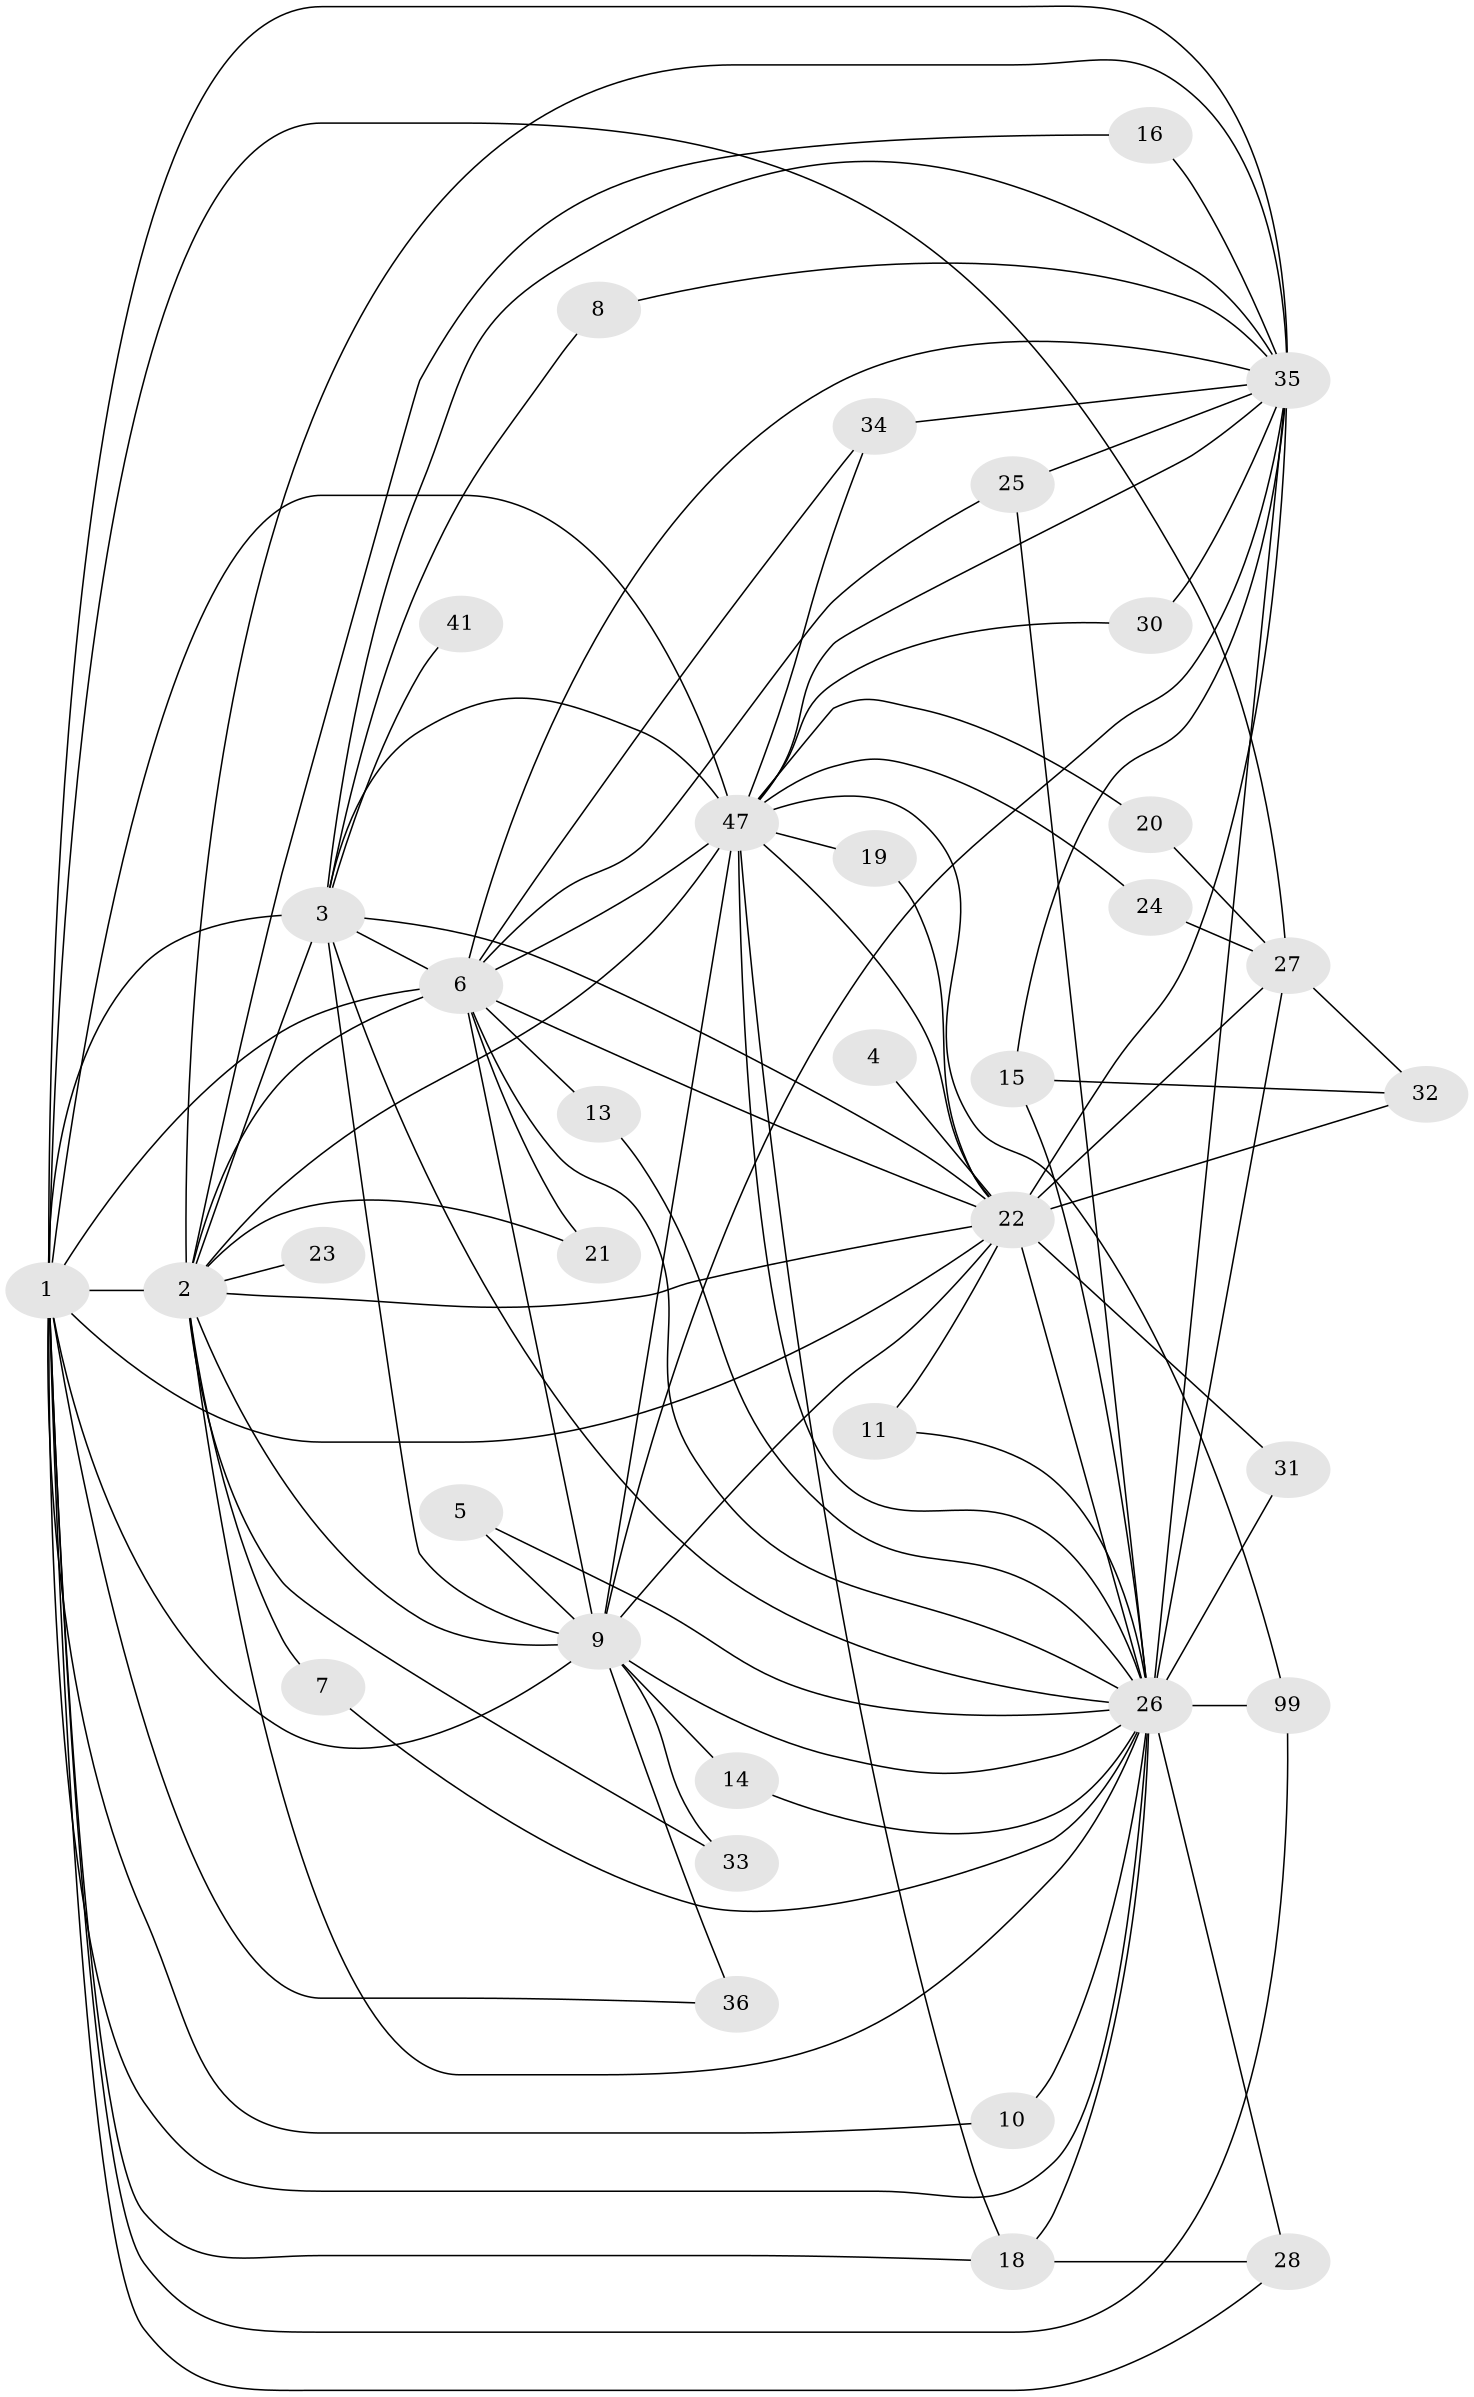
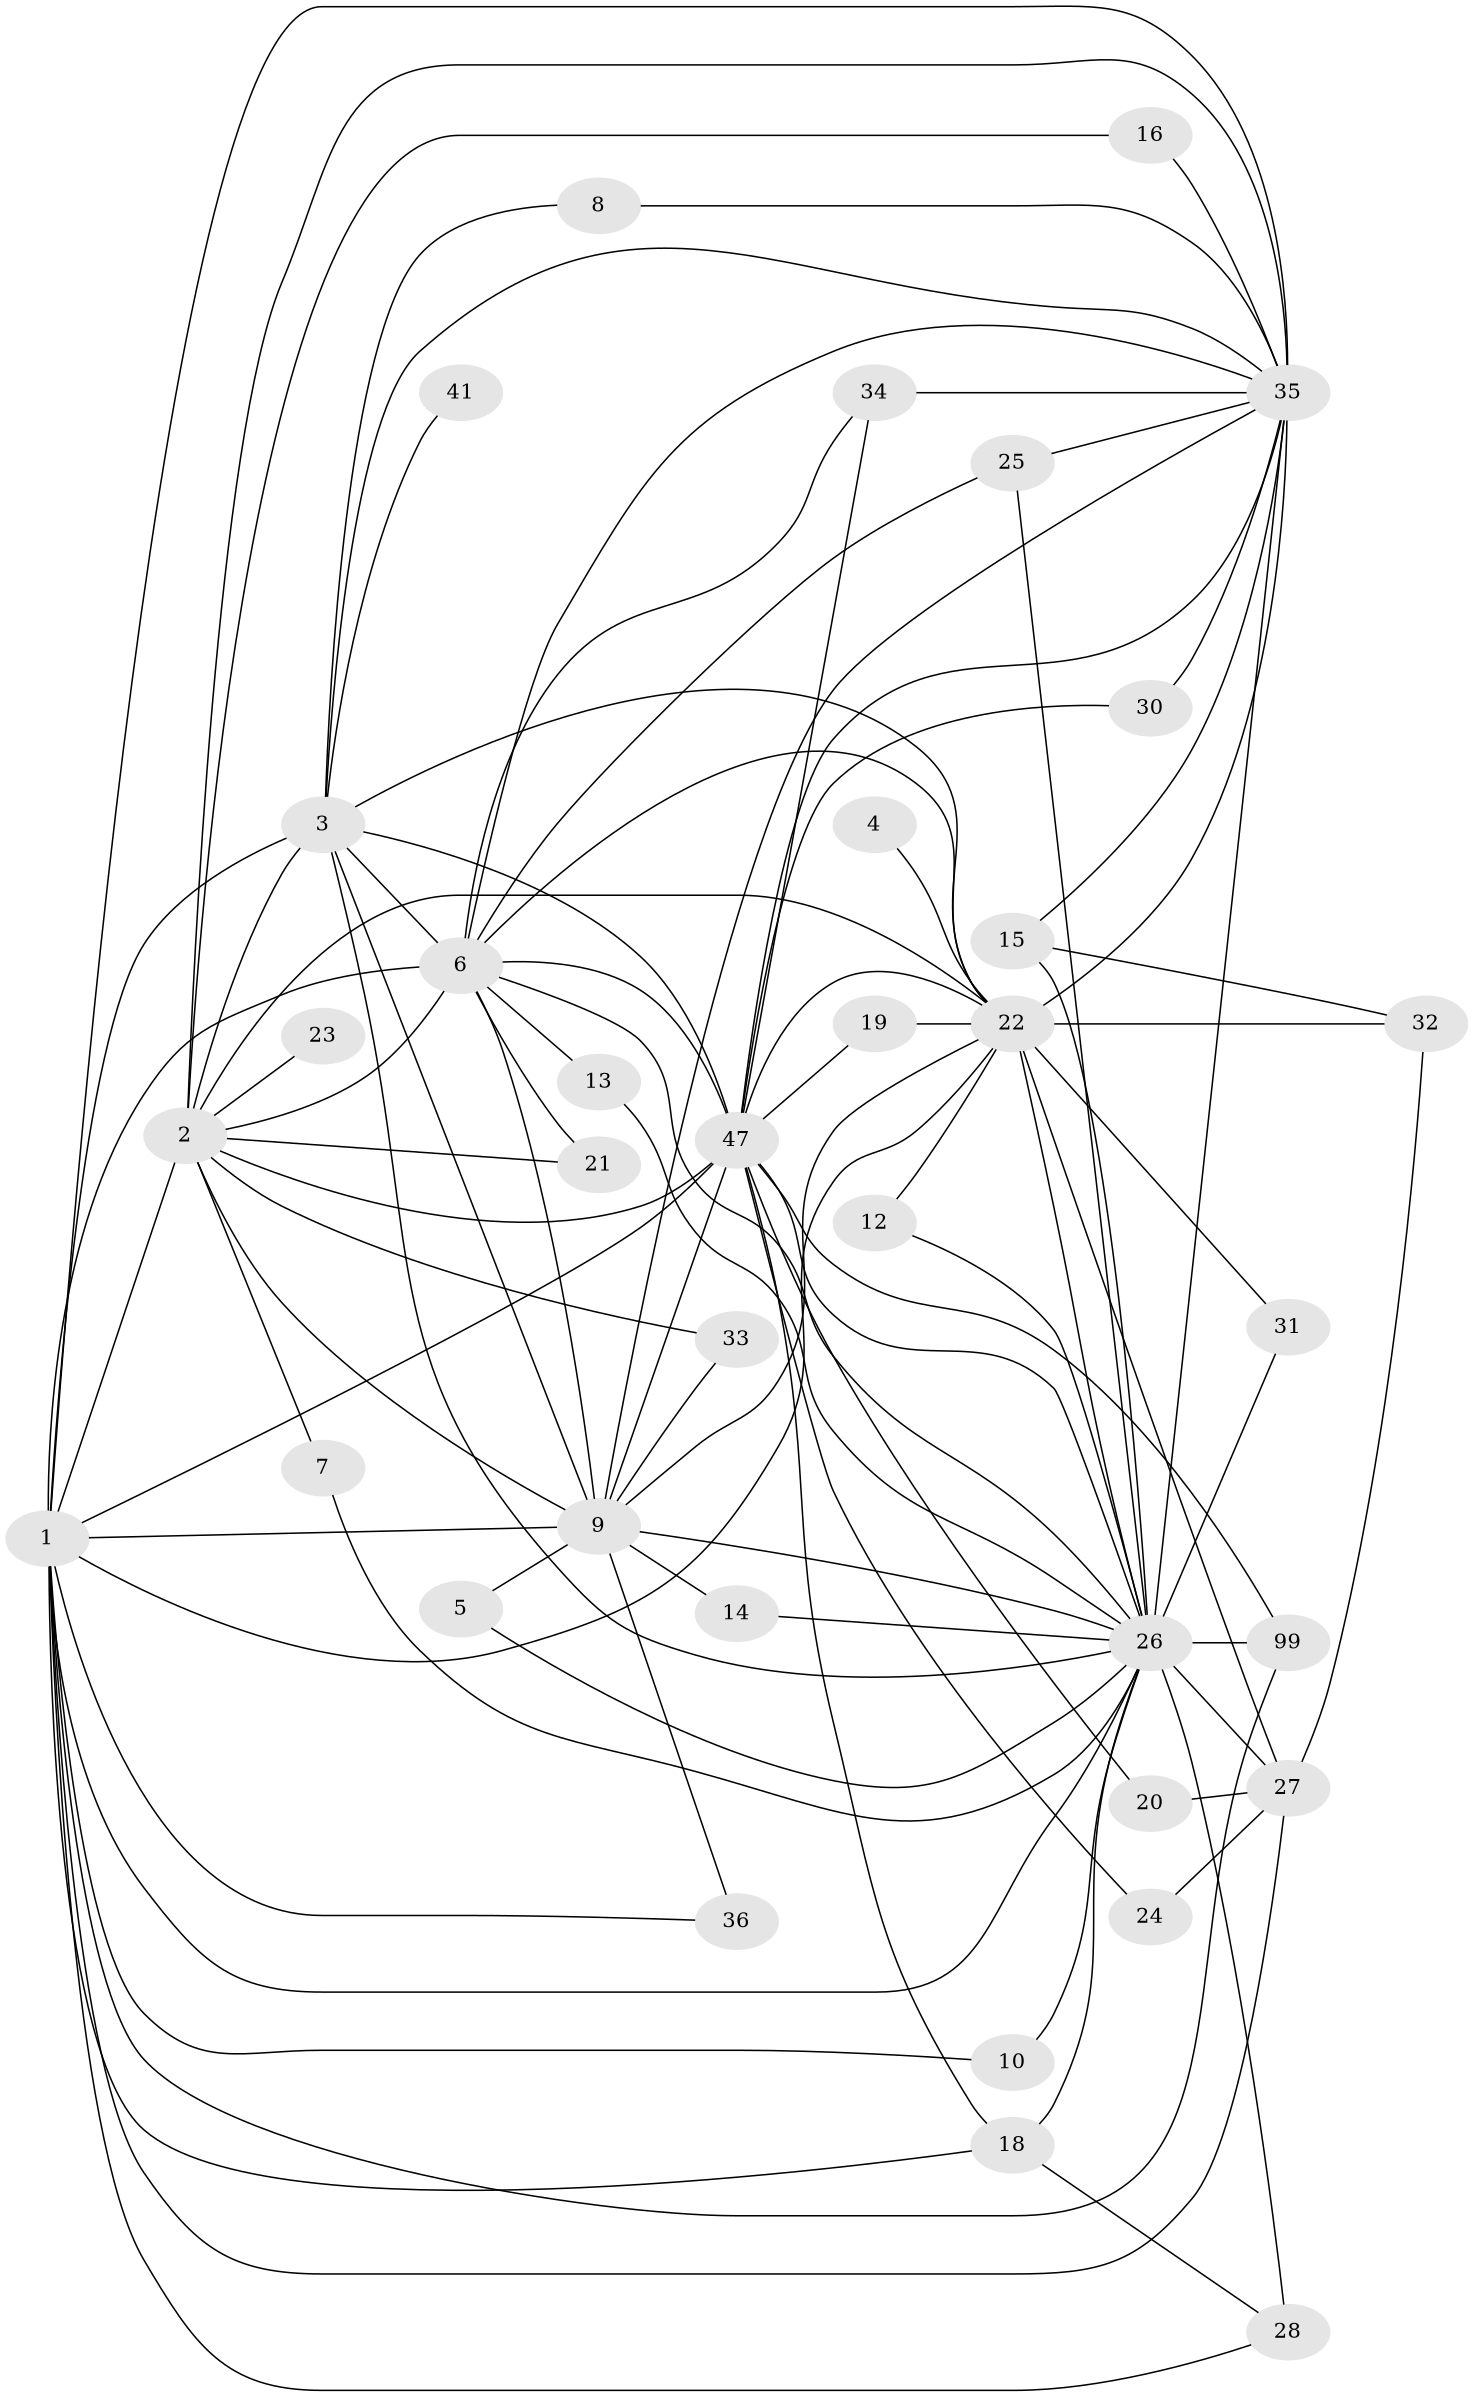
(875, 1431) -> (875, 1223)
(456, 2073) -> none
